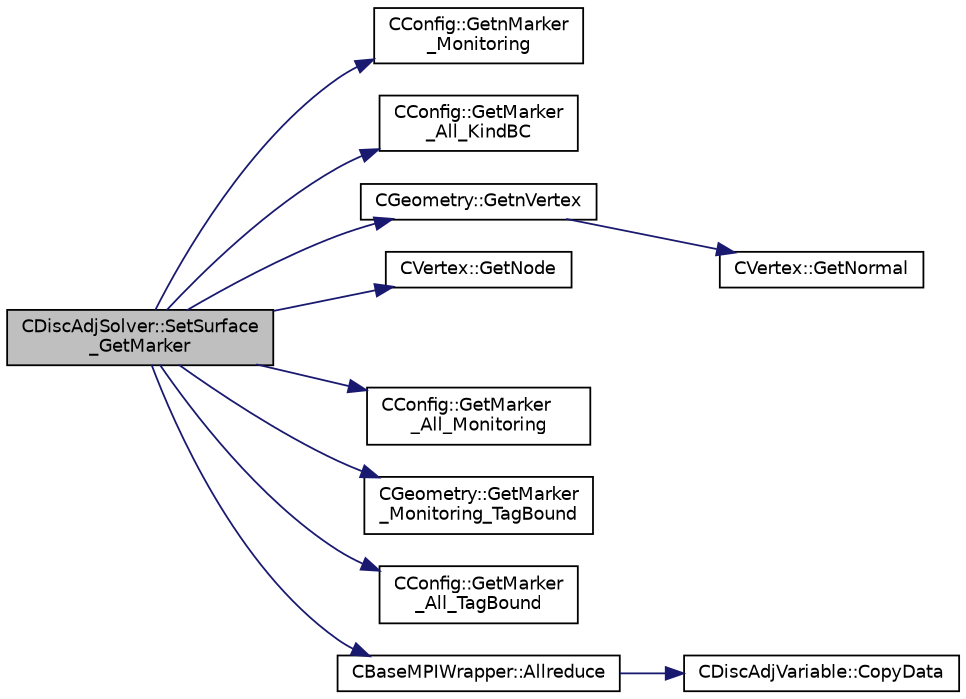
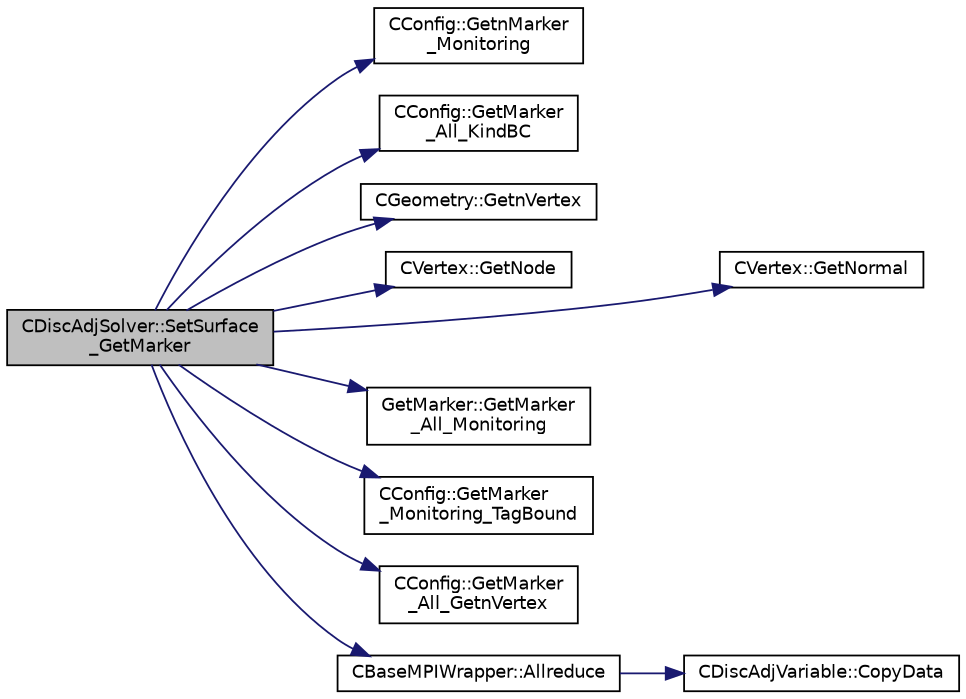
(641, 234) -> (494, 316)
(479, 416) -> (479, 416)
(479, 505) -> (479, 505)
(479, 595) -> (479, 595)
